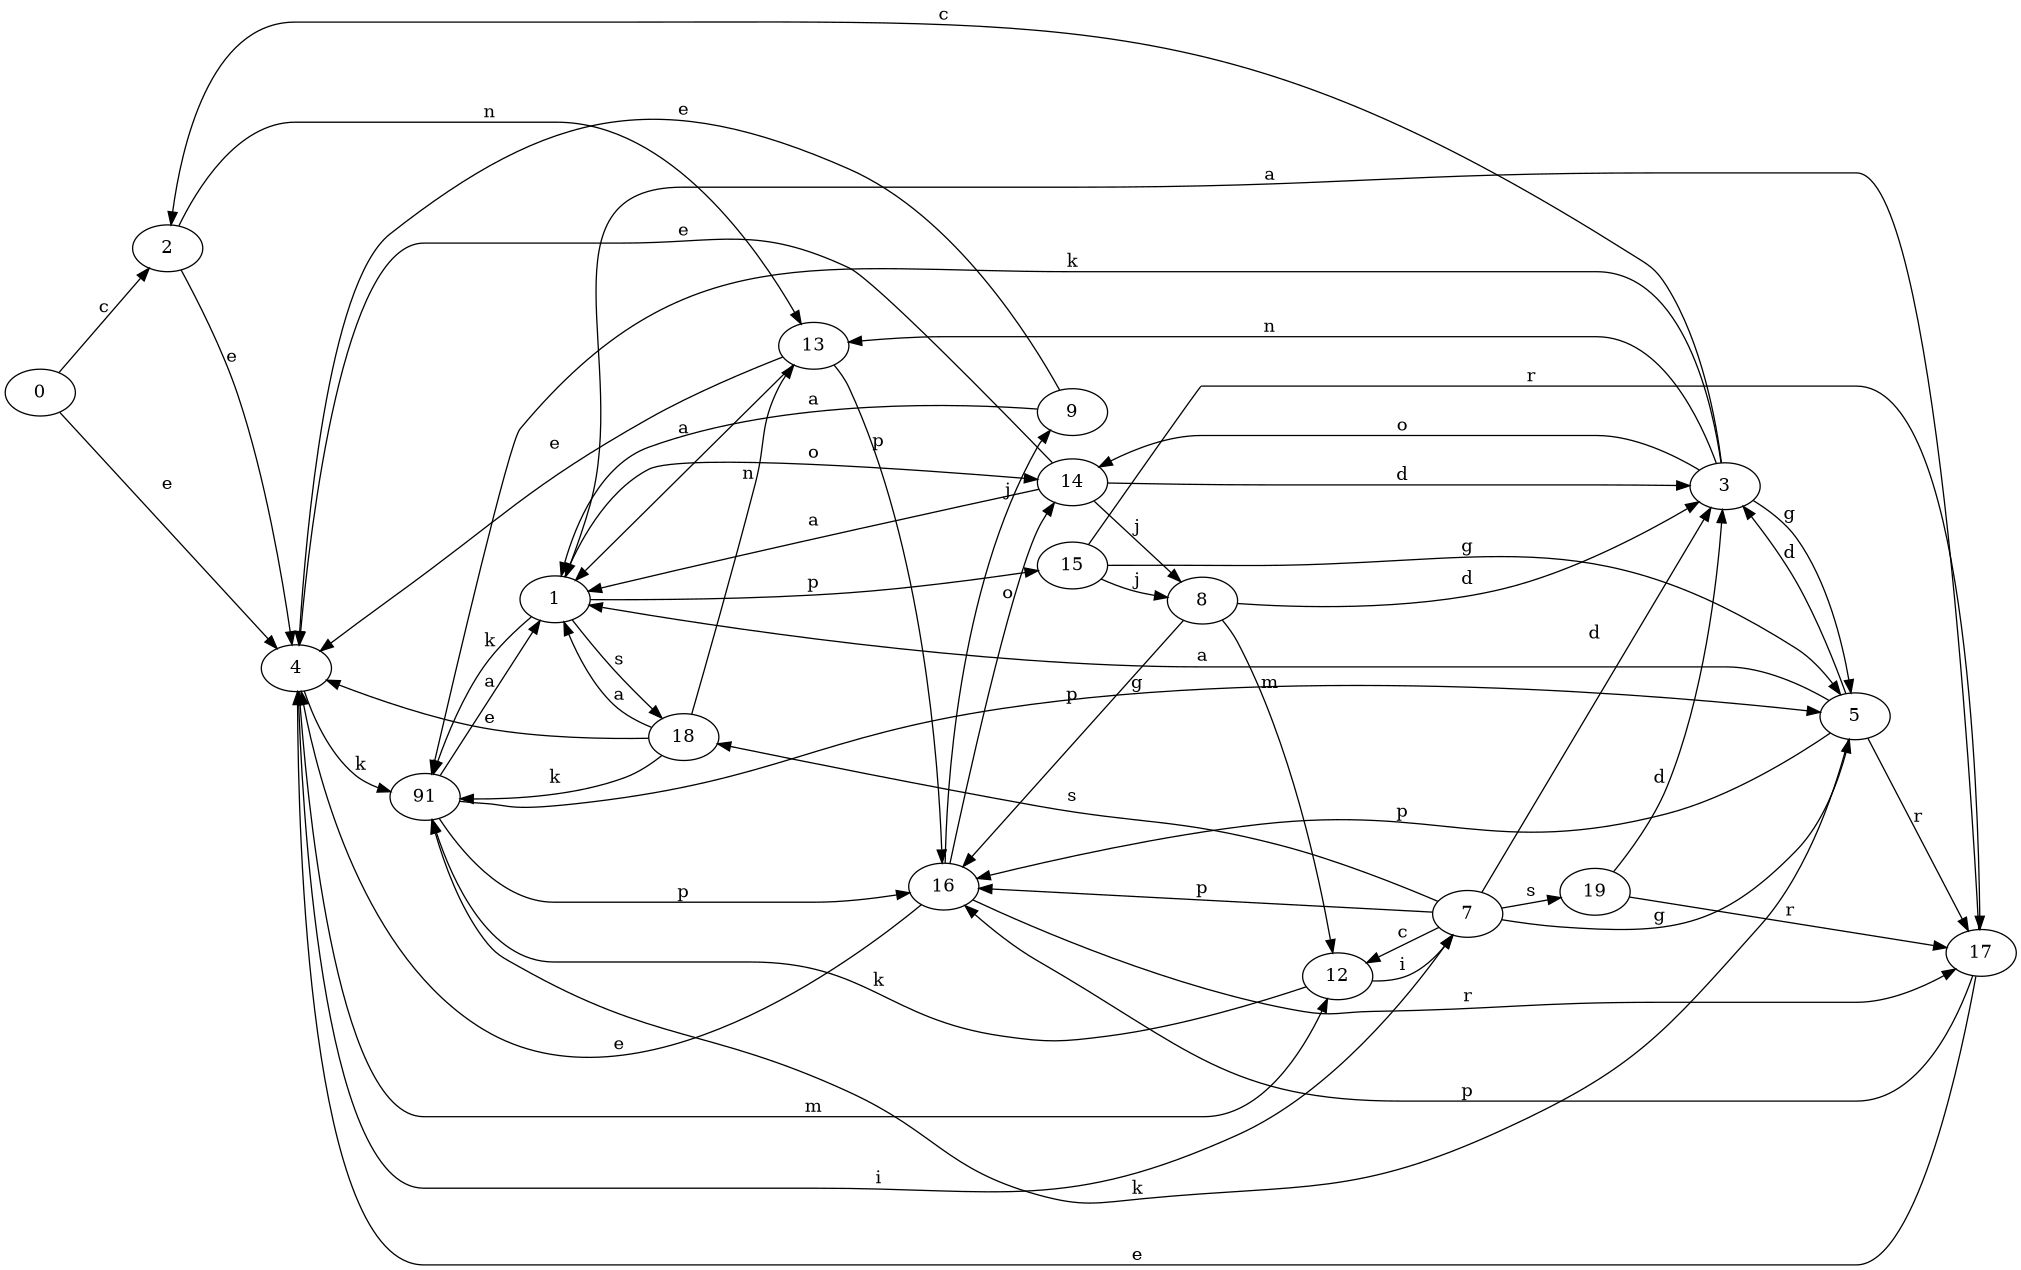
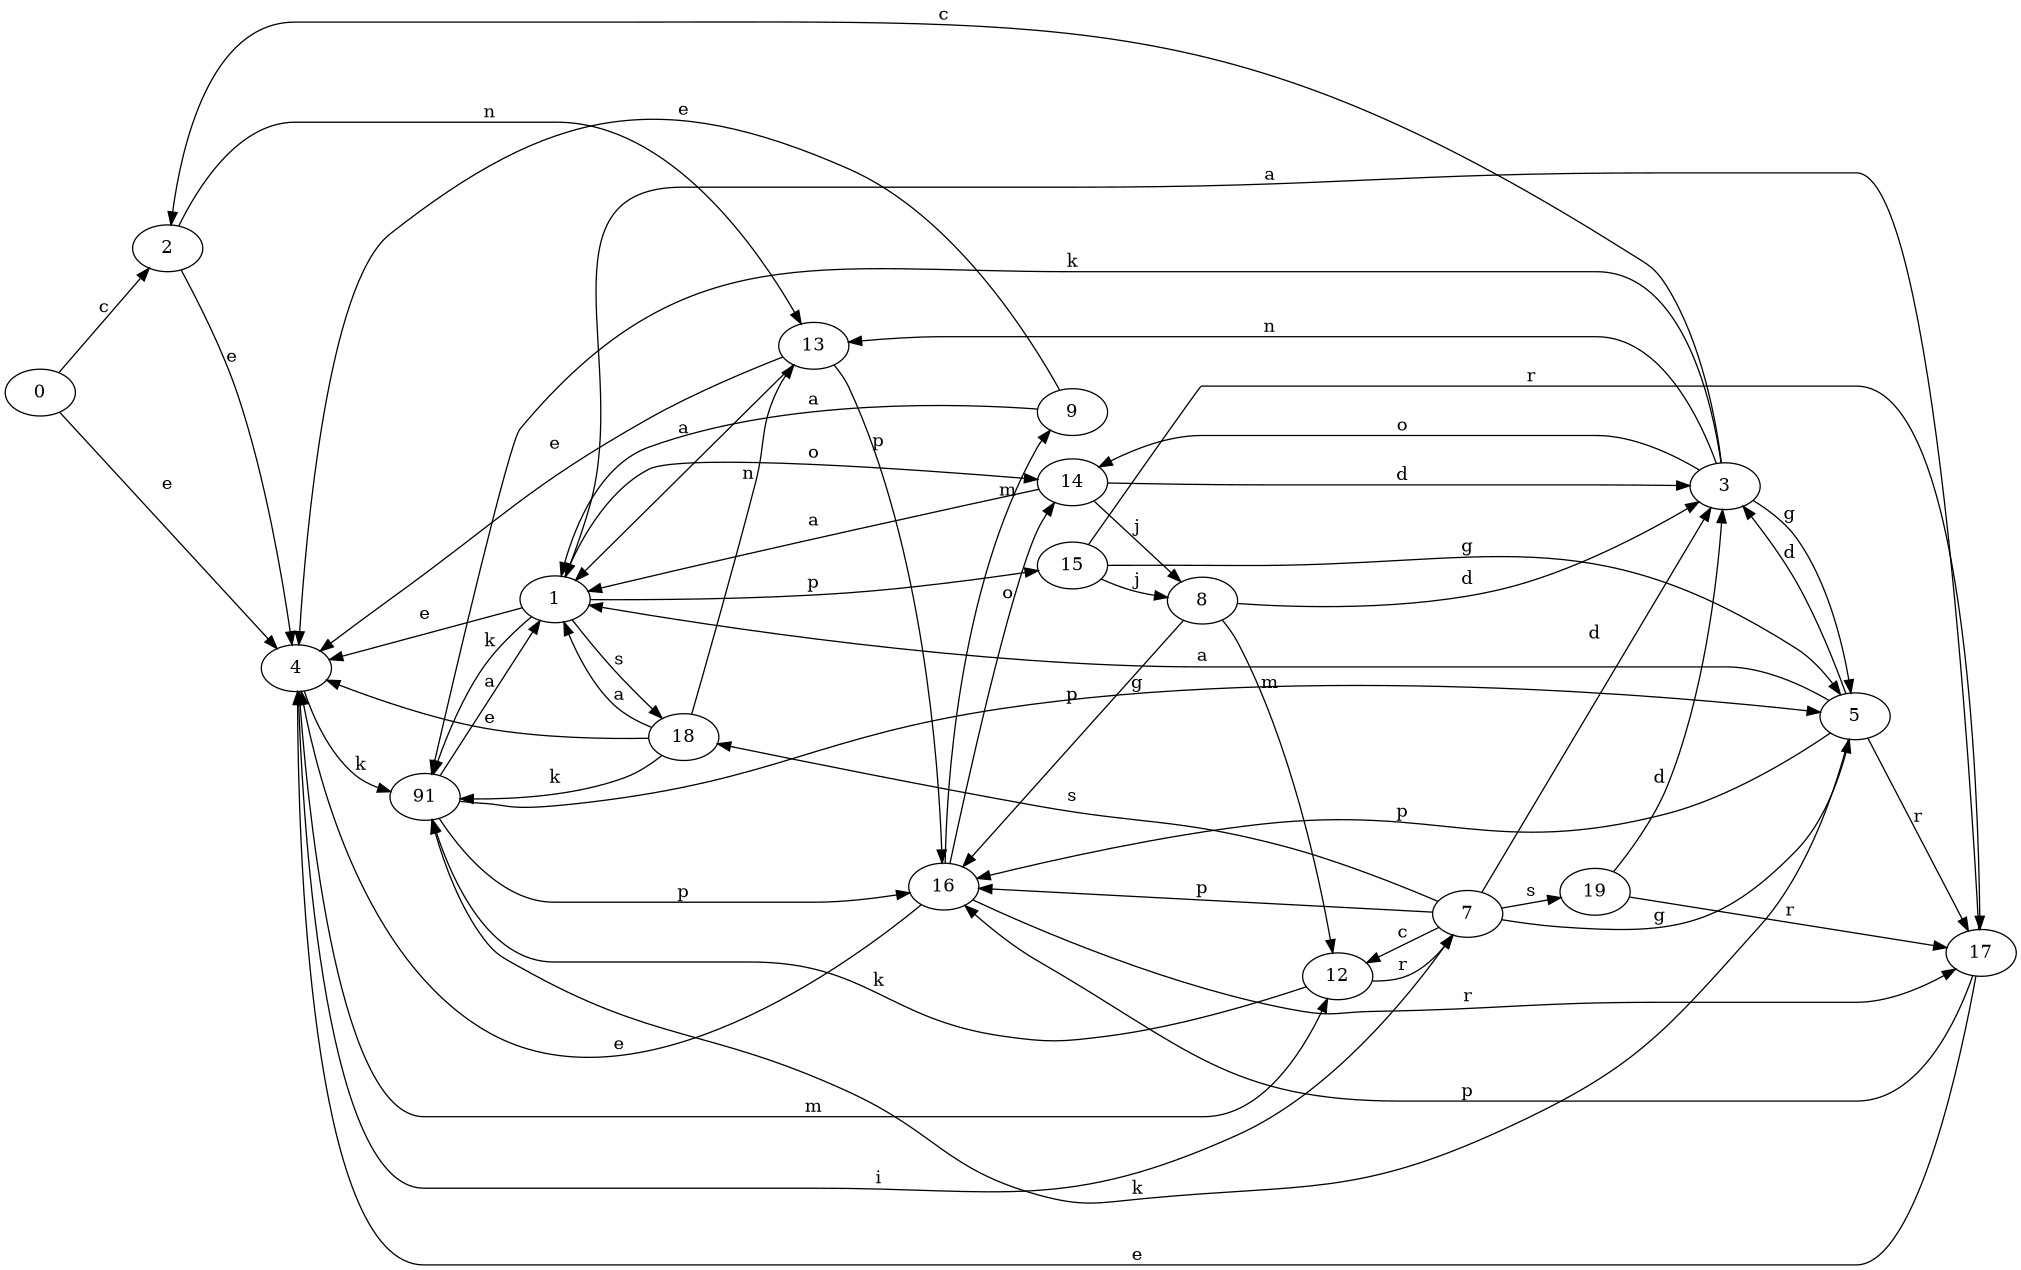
(568, 243) -> (432, 632)
(1008, 491) -> (1008, 491)
(1403, 965) -> (1403, 965)
